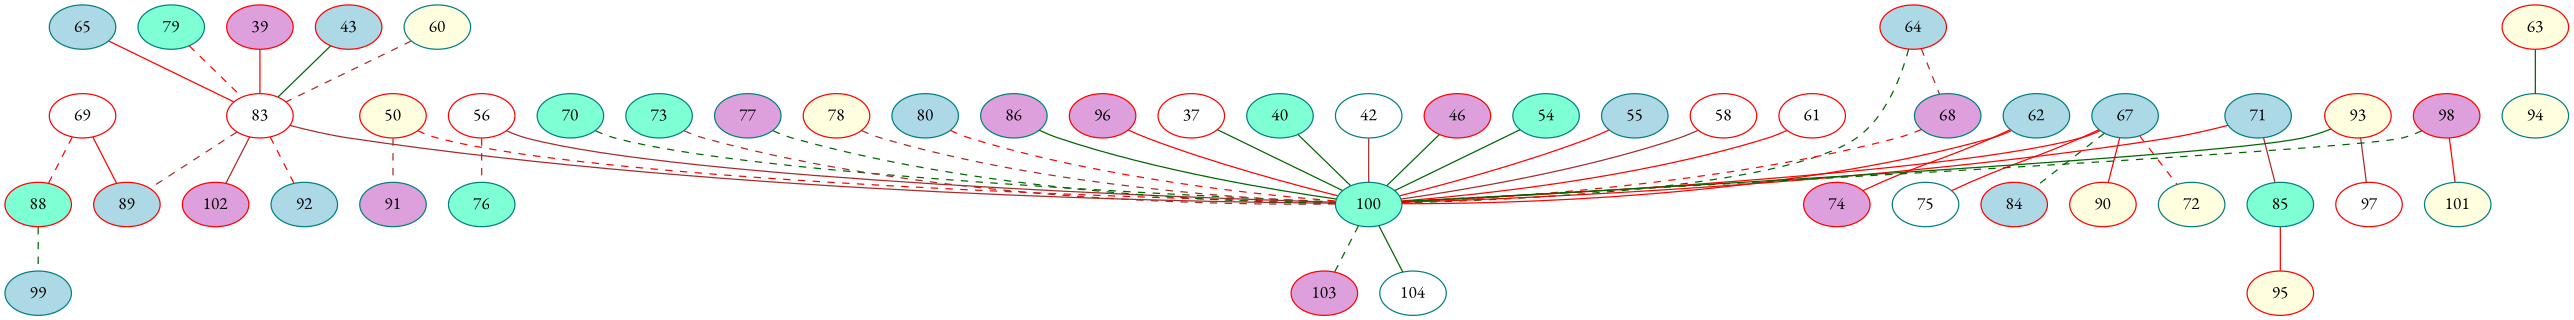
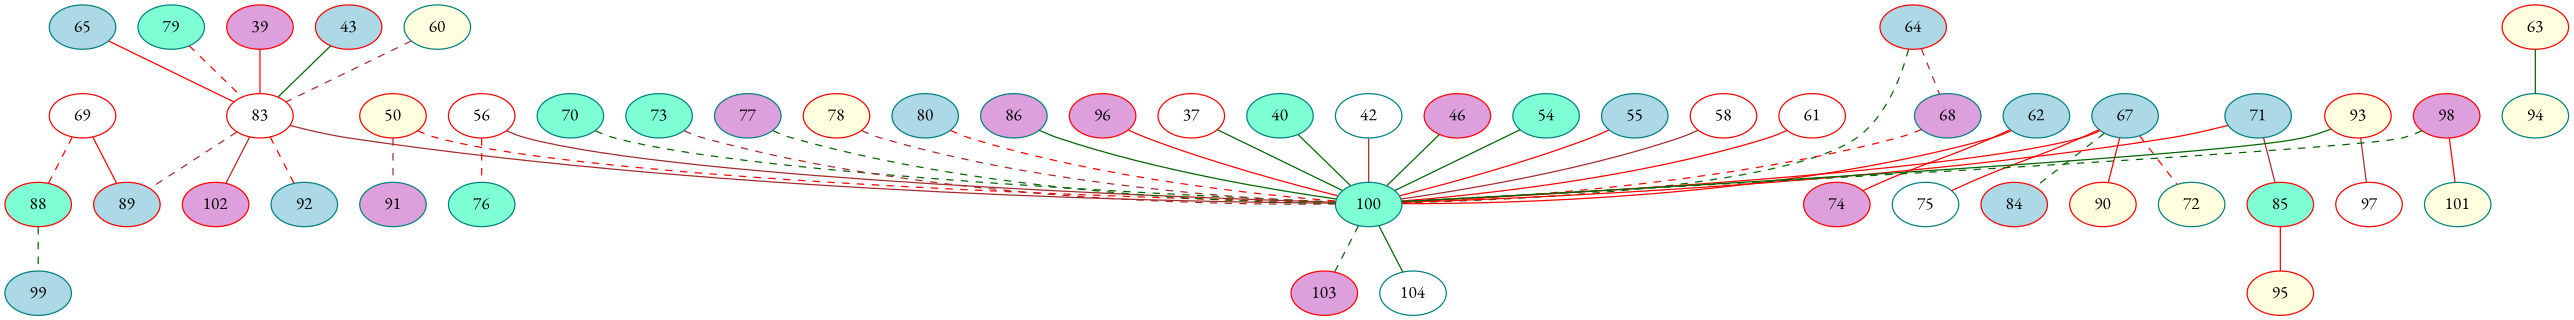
(2280, 205) -> (2280, 205)
